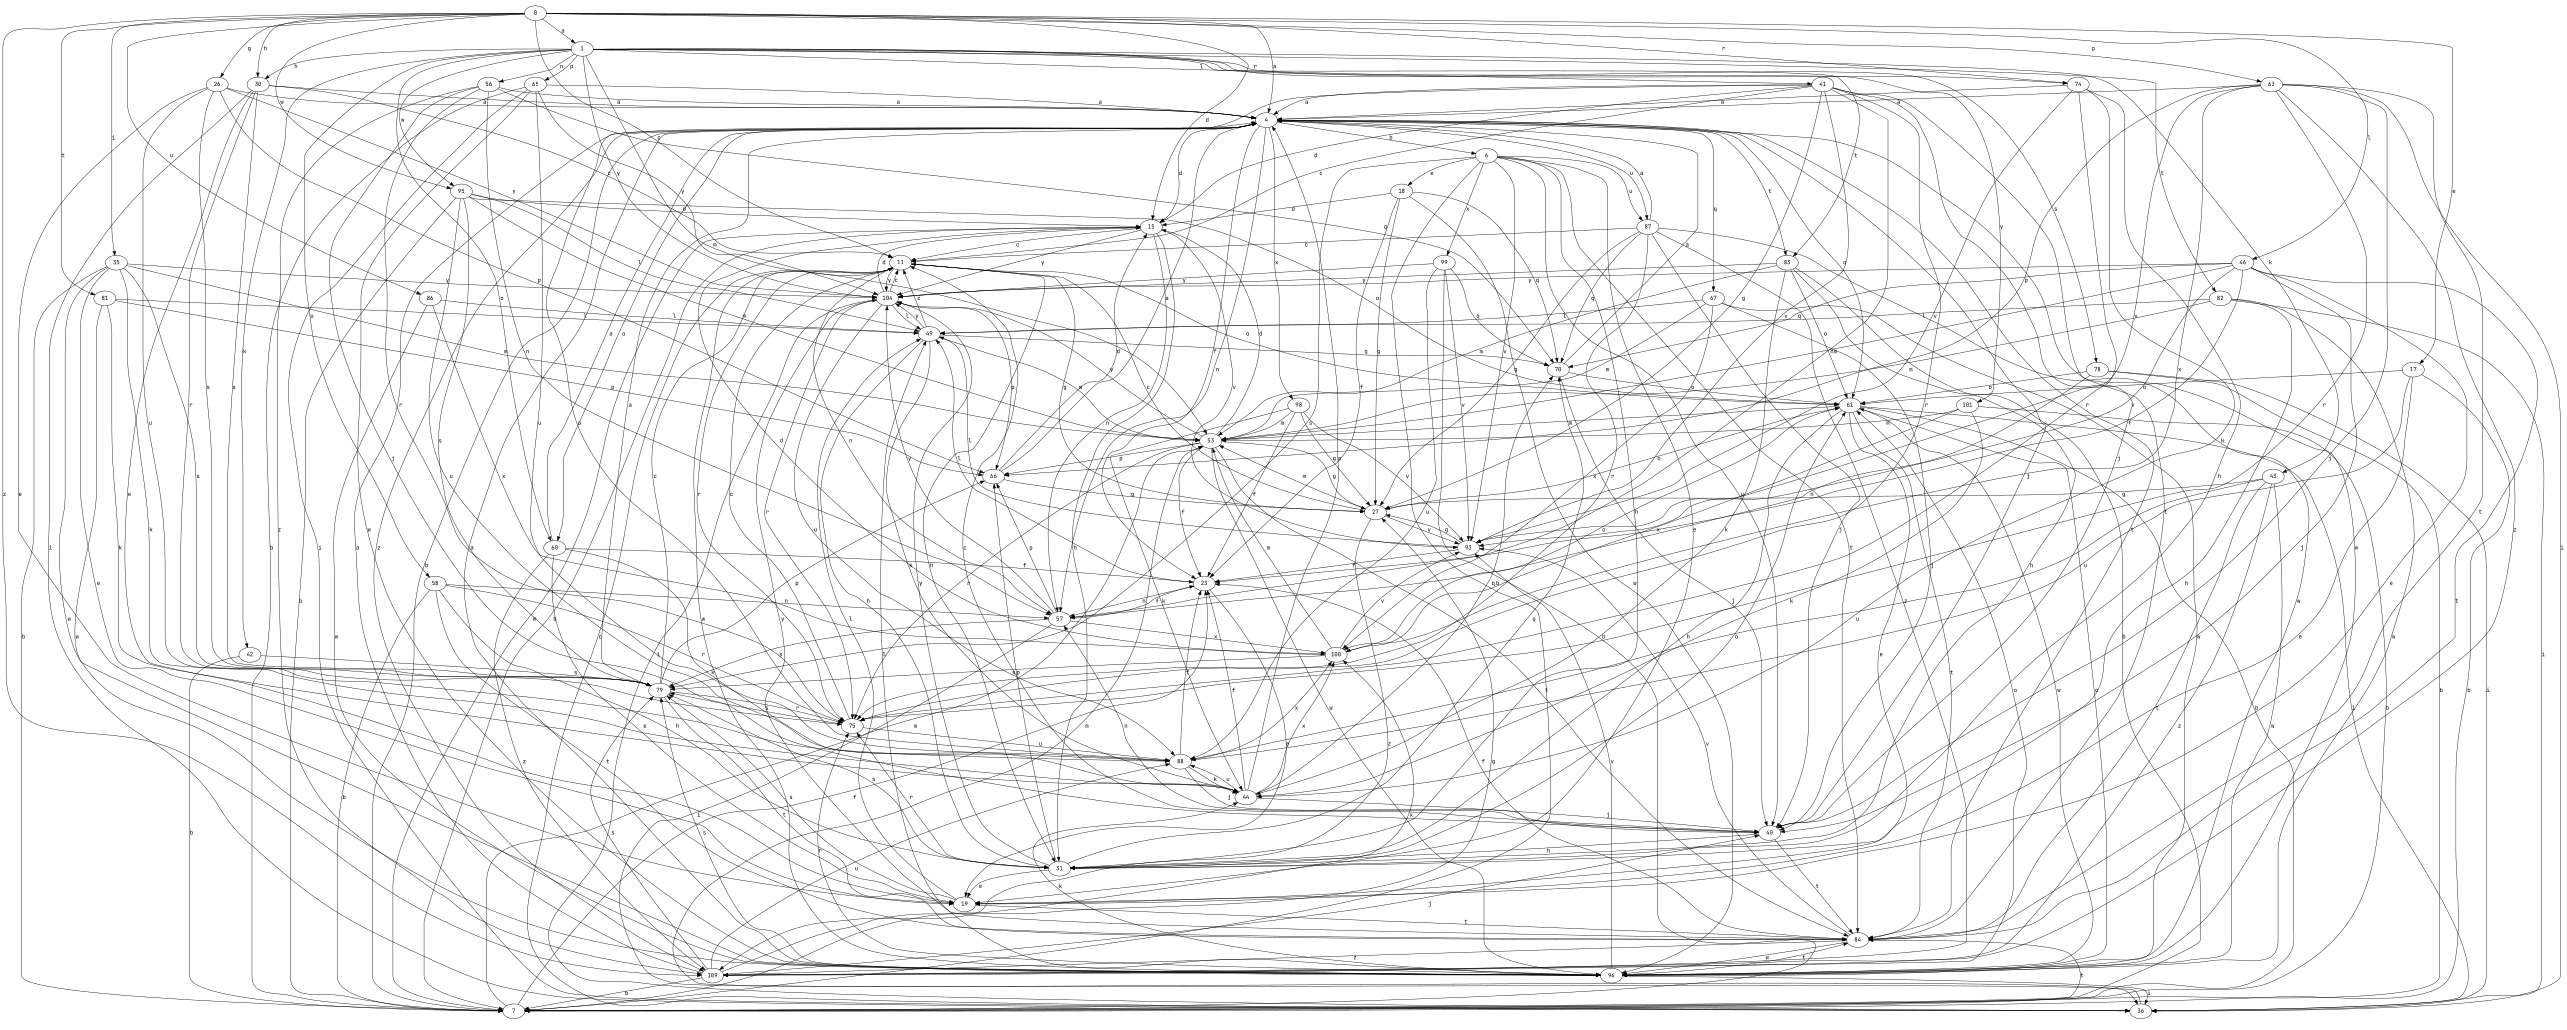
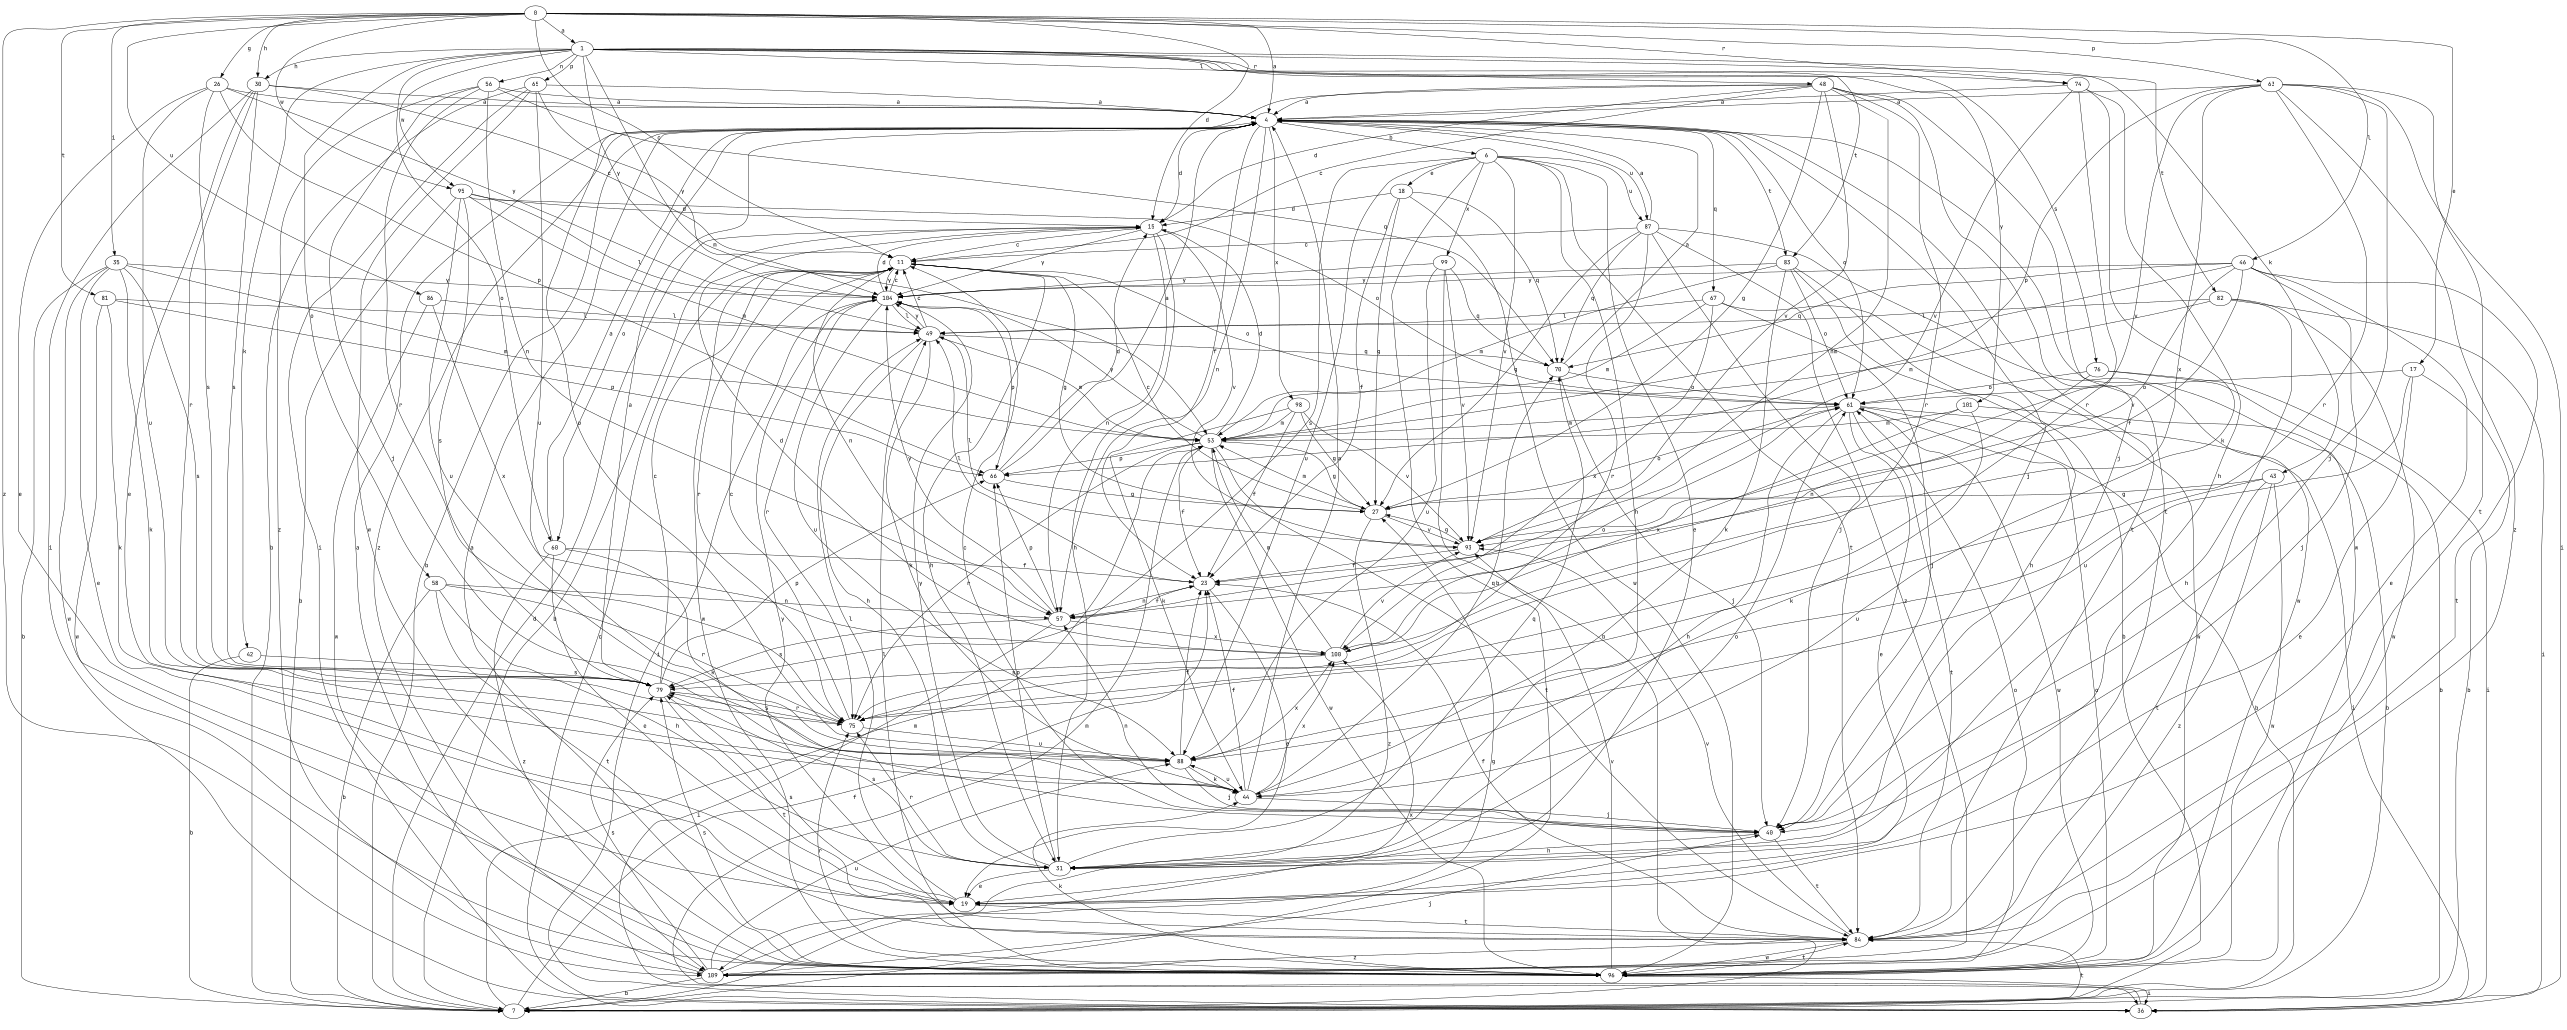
(1823, 84) -> (1823, 84)
(2097, 370) -> (2097, 370)
(1702, 454) -> (1322, 410)
(535, 619) -> (535, 619)
